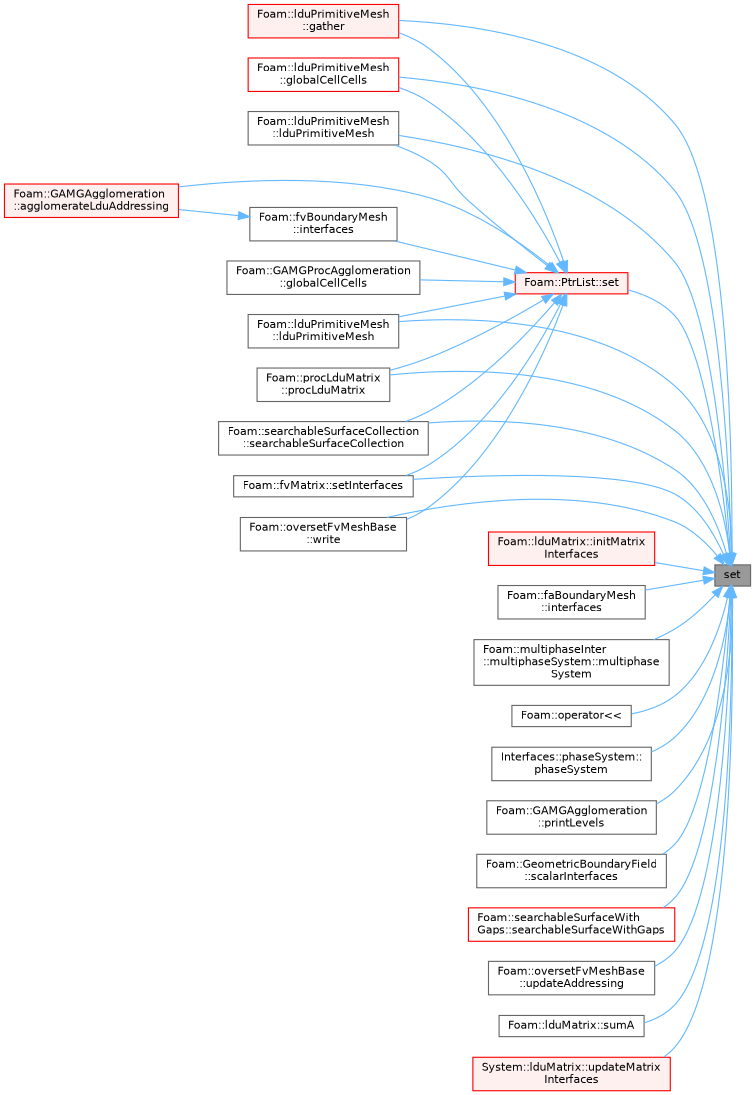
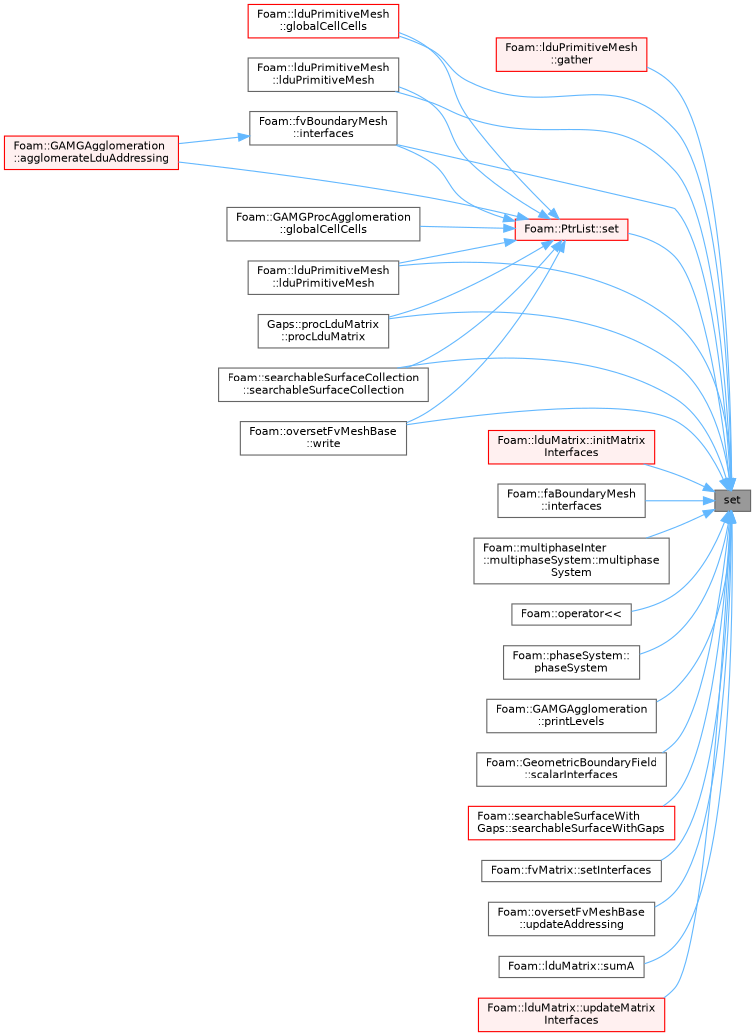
(502, 131) -> none
none -> (672, 208)
(323, 385) -> (323, 331)
(497, 403) -> none
(572, 764) -> (572, 662)
(572, 1074) -> (572, 1015)
